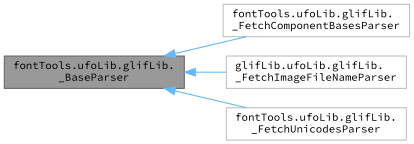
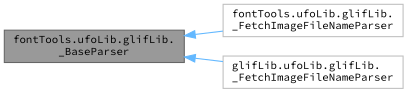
(316, 20) -> (313, 20)
(316, 124) -> none
